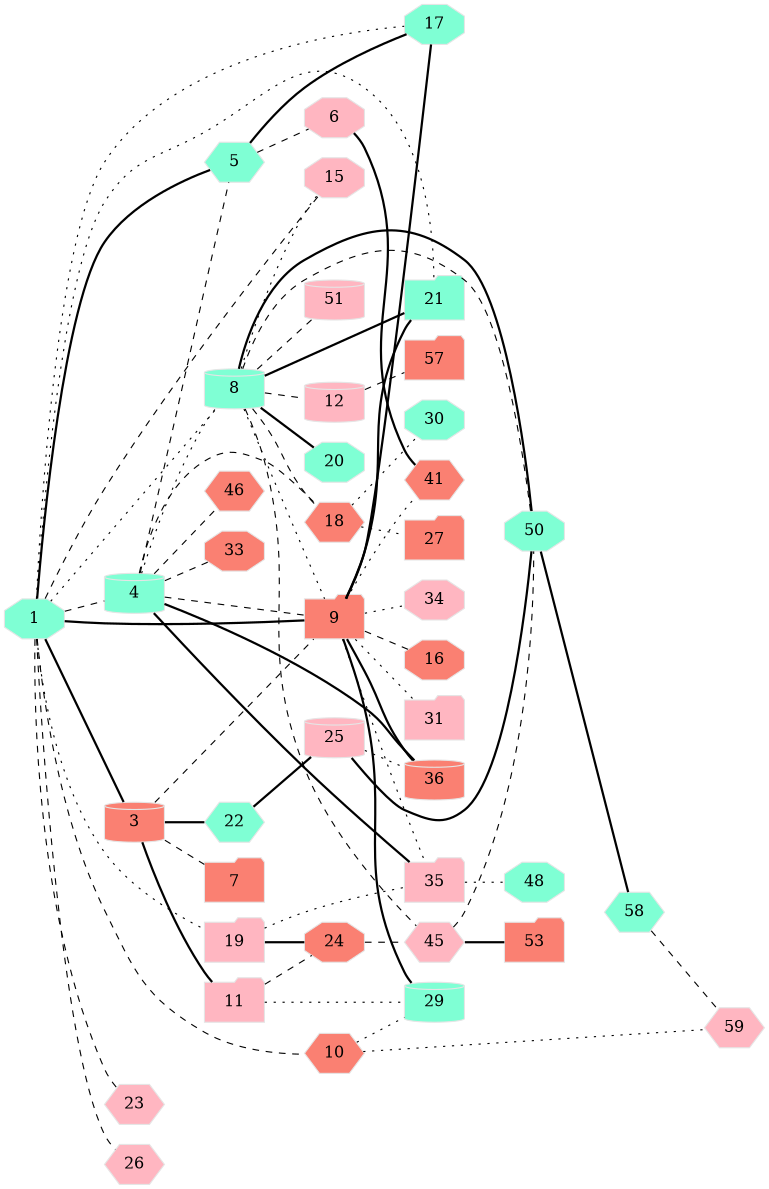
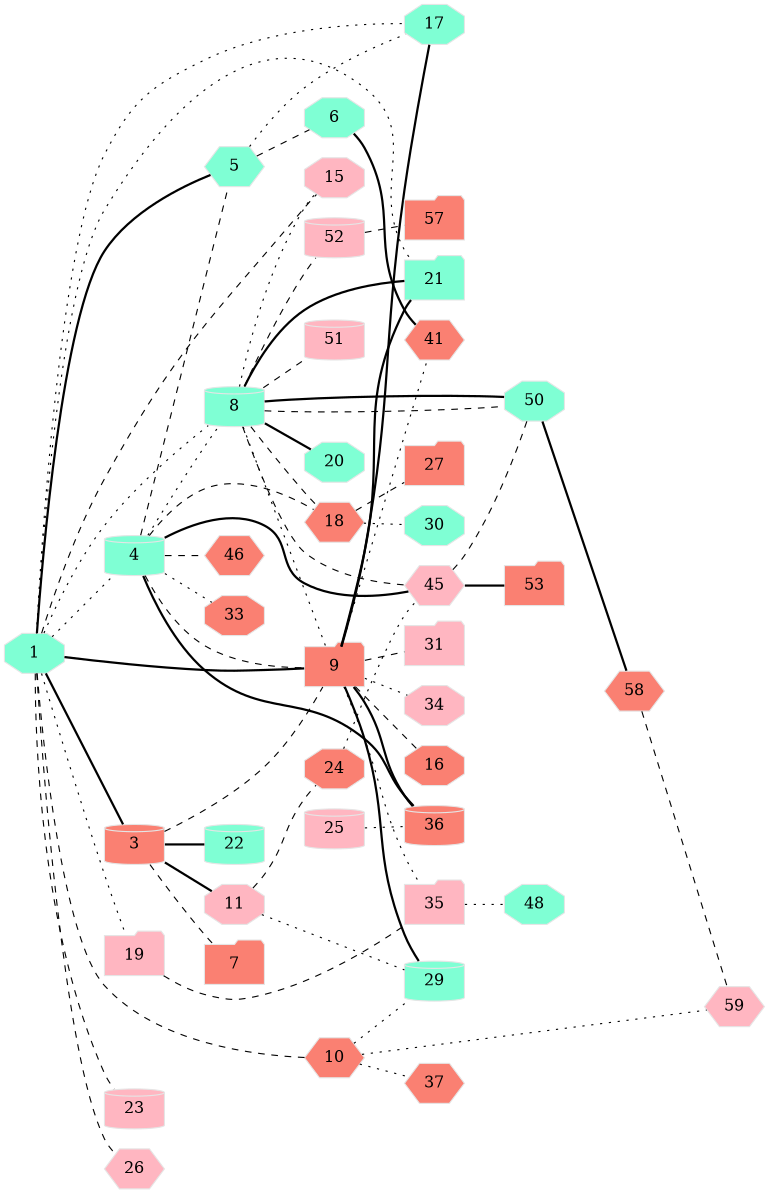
(316, 80) -> (319, 78)
(334, 118) -> (334, 118)
(334, 402) -> (334, 238)
(381, 530) -> (380, 496)
(186, 571) -> (188, 588)
(85, 606) -> (83, 606)
(385, 670) -> (392, 655)
(278, 742) -> (276, 536)
(495, 752) -> none
(282, 782) -> none
(234, 822) -> (234, 844)
(333, 904) -> (289, 987)
(634, 912) -> (634, 691)
(285, 942) -> none
(384, 942) -> (376, 673)
(234, 1002) -> (234, 904)
none -> (434, 1083)
(134, 1104) -> (134, 1109)
